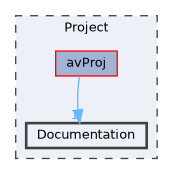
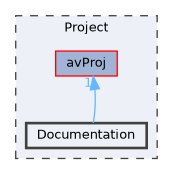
(78, 93) -> (95, 106)
